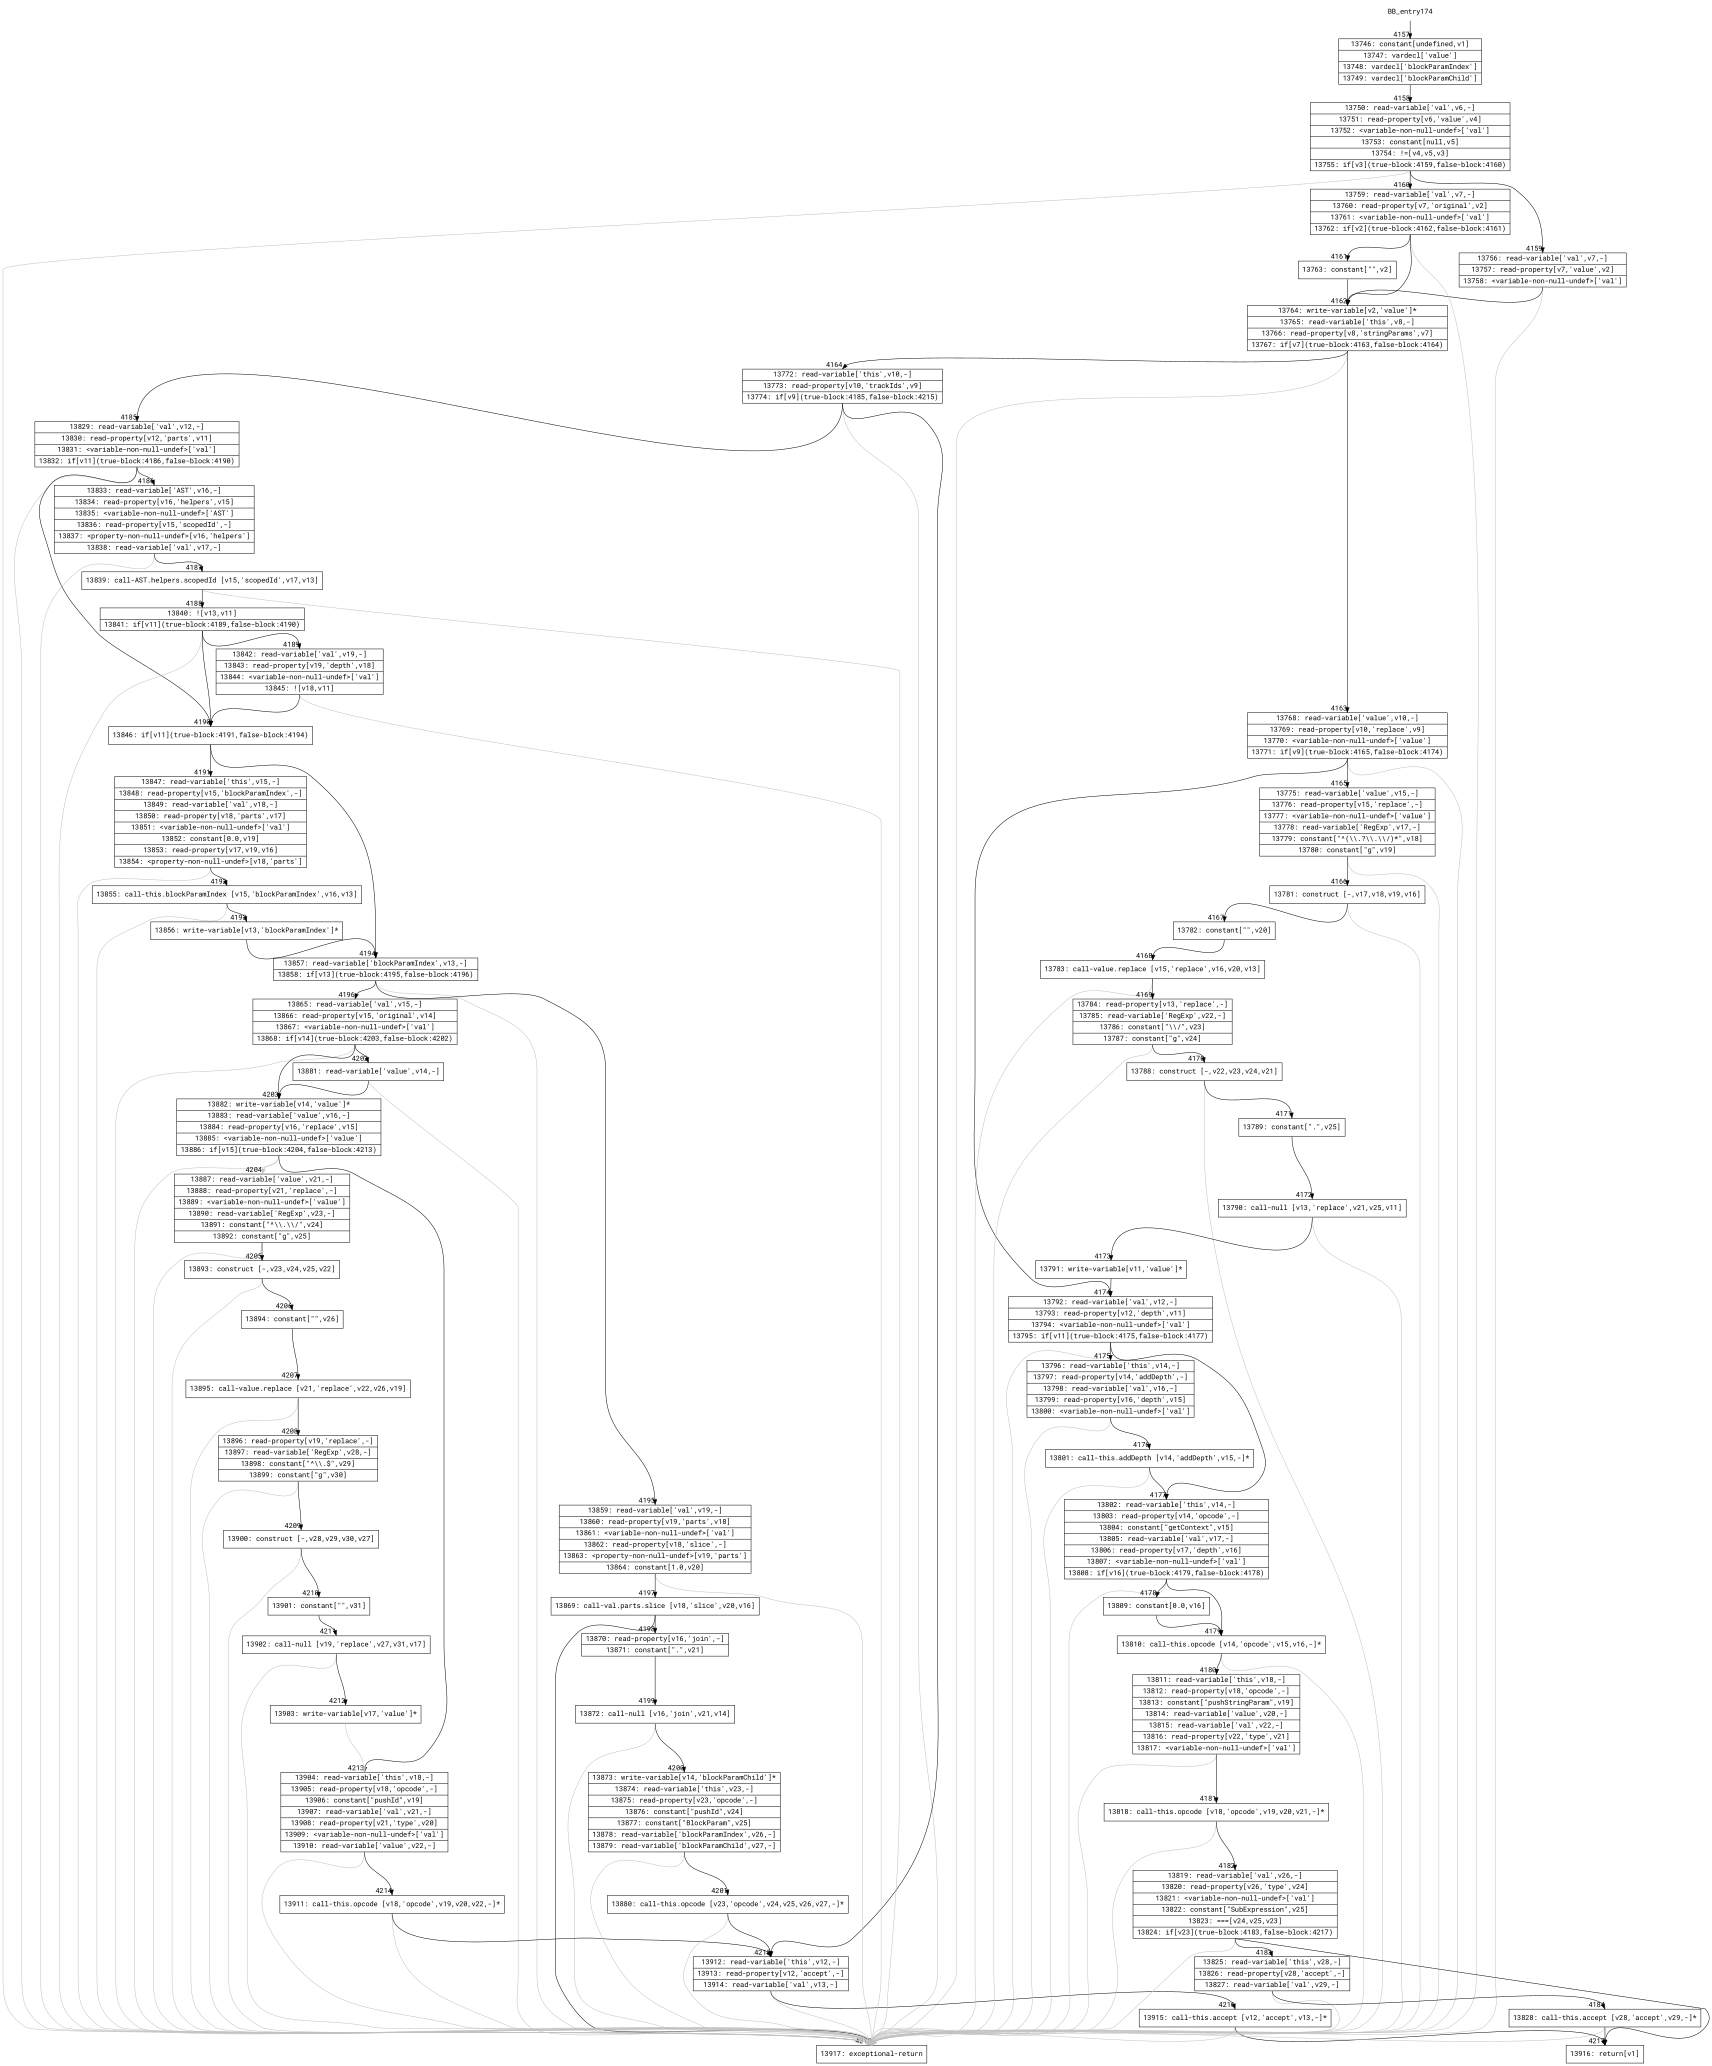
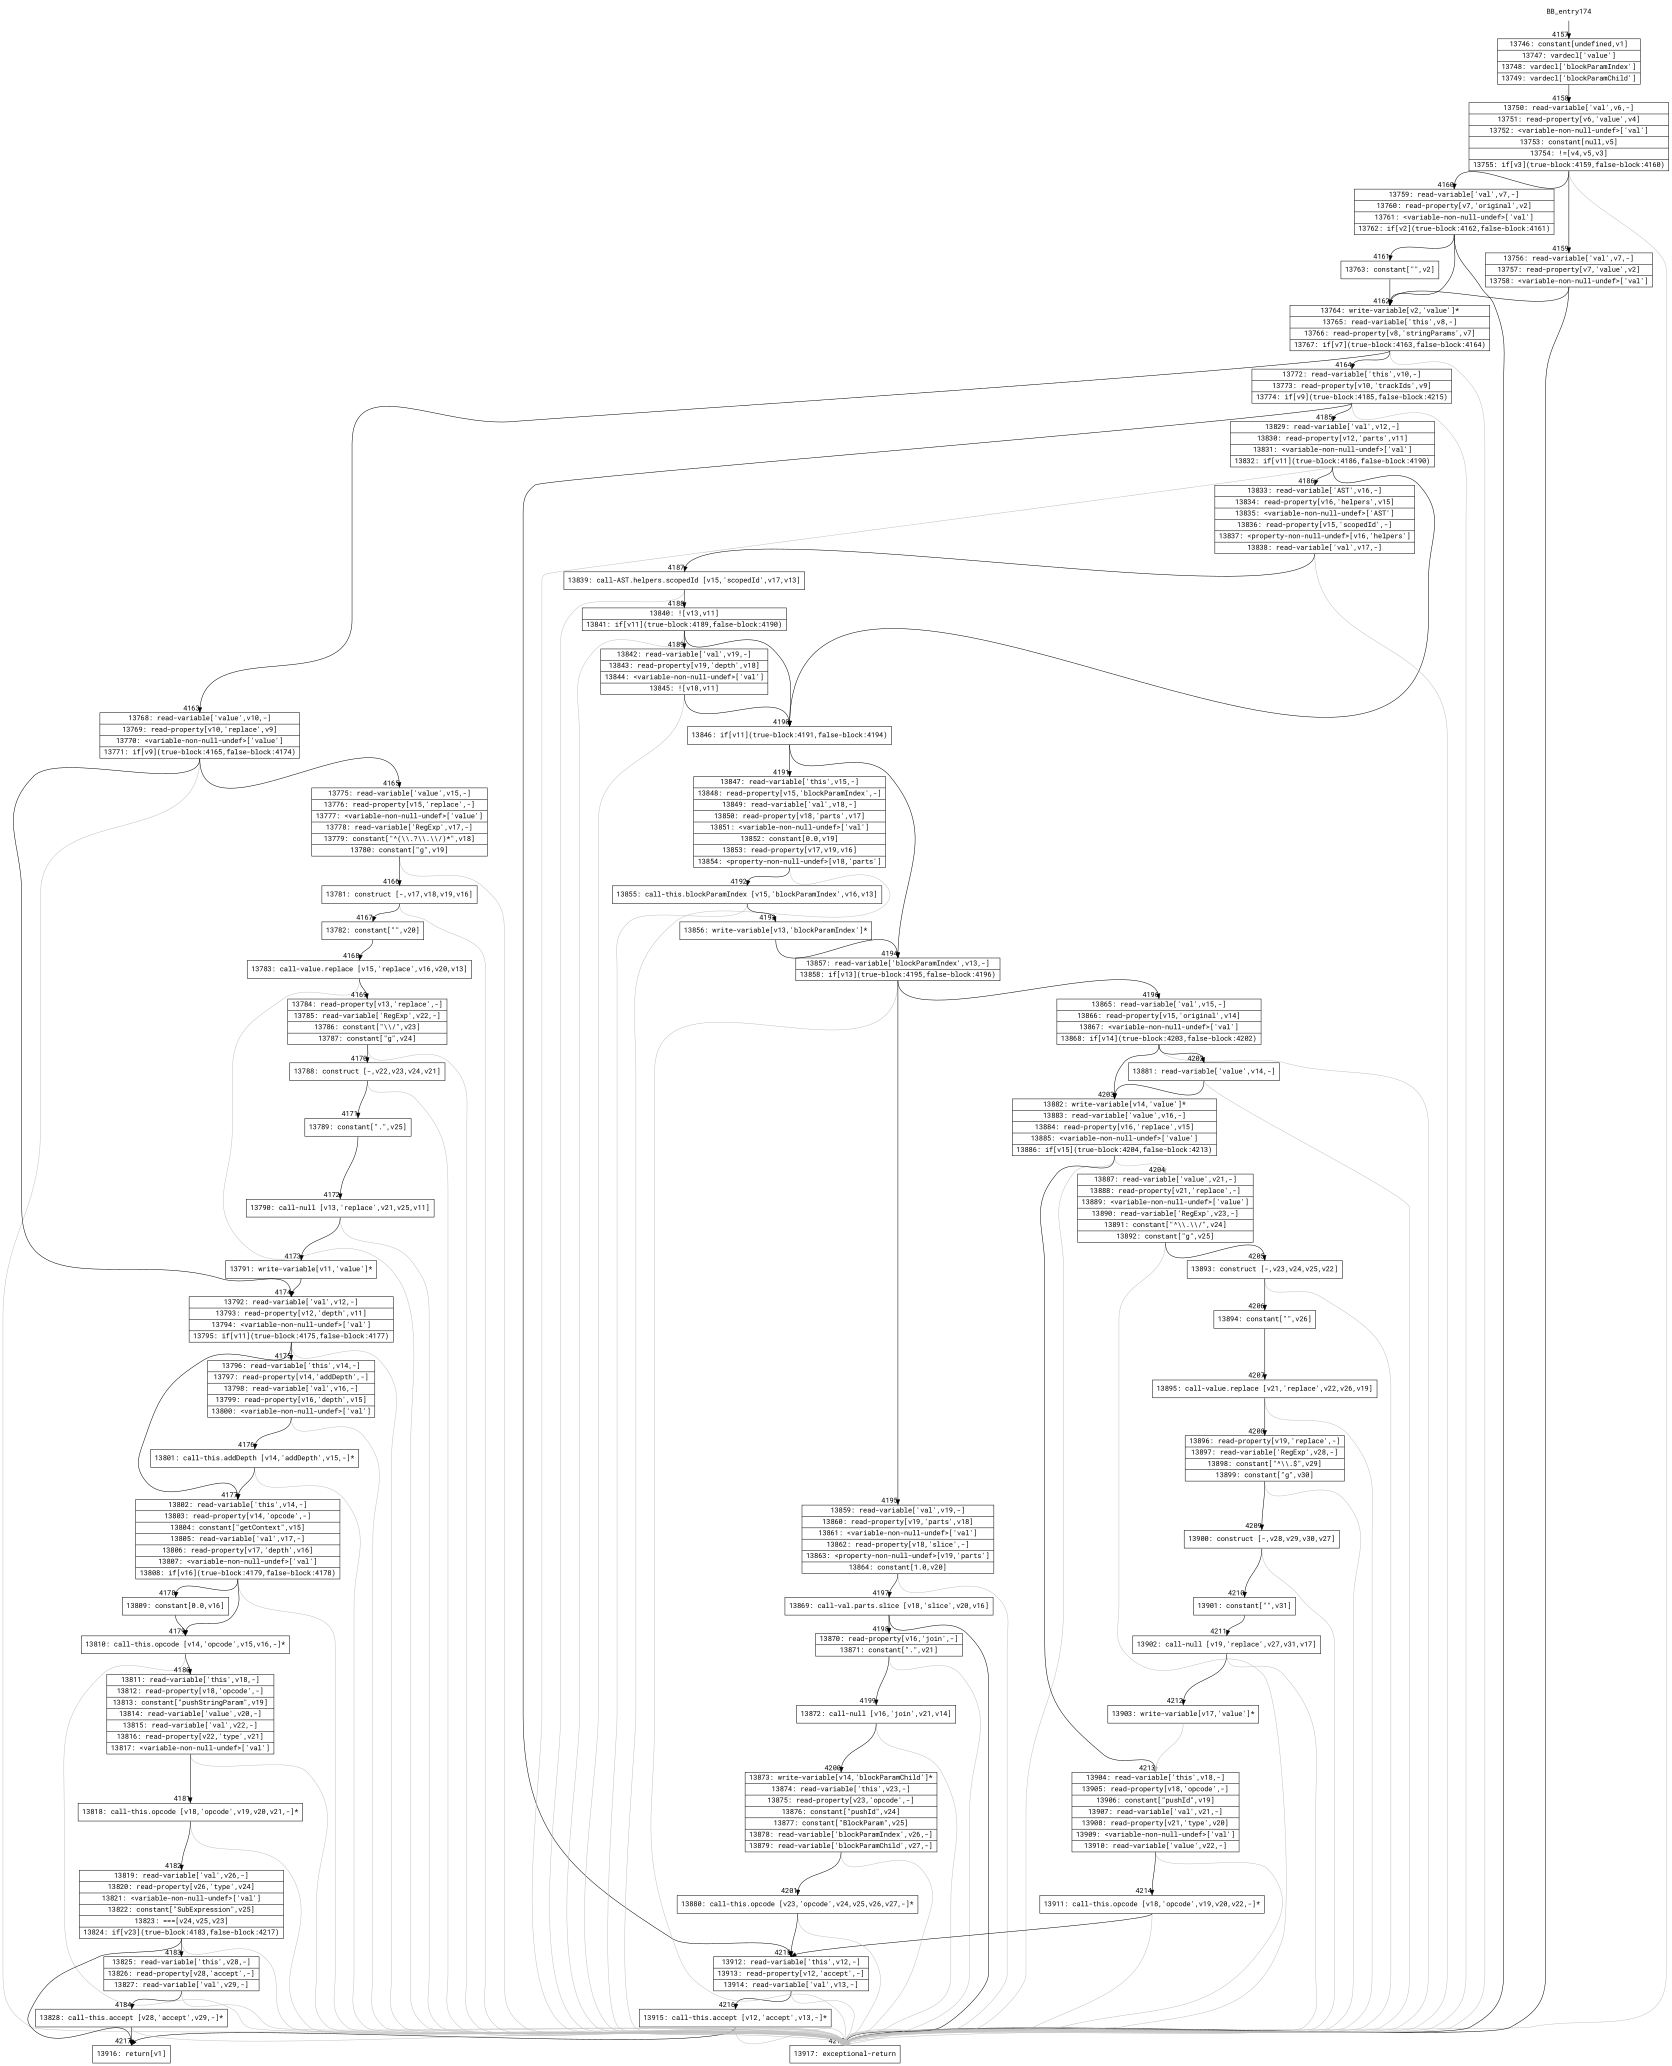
(1476, 1416) -> (1504, 1443)
(1495, 1457) -> (1546, 1495)
none -> (970, 1854)
